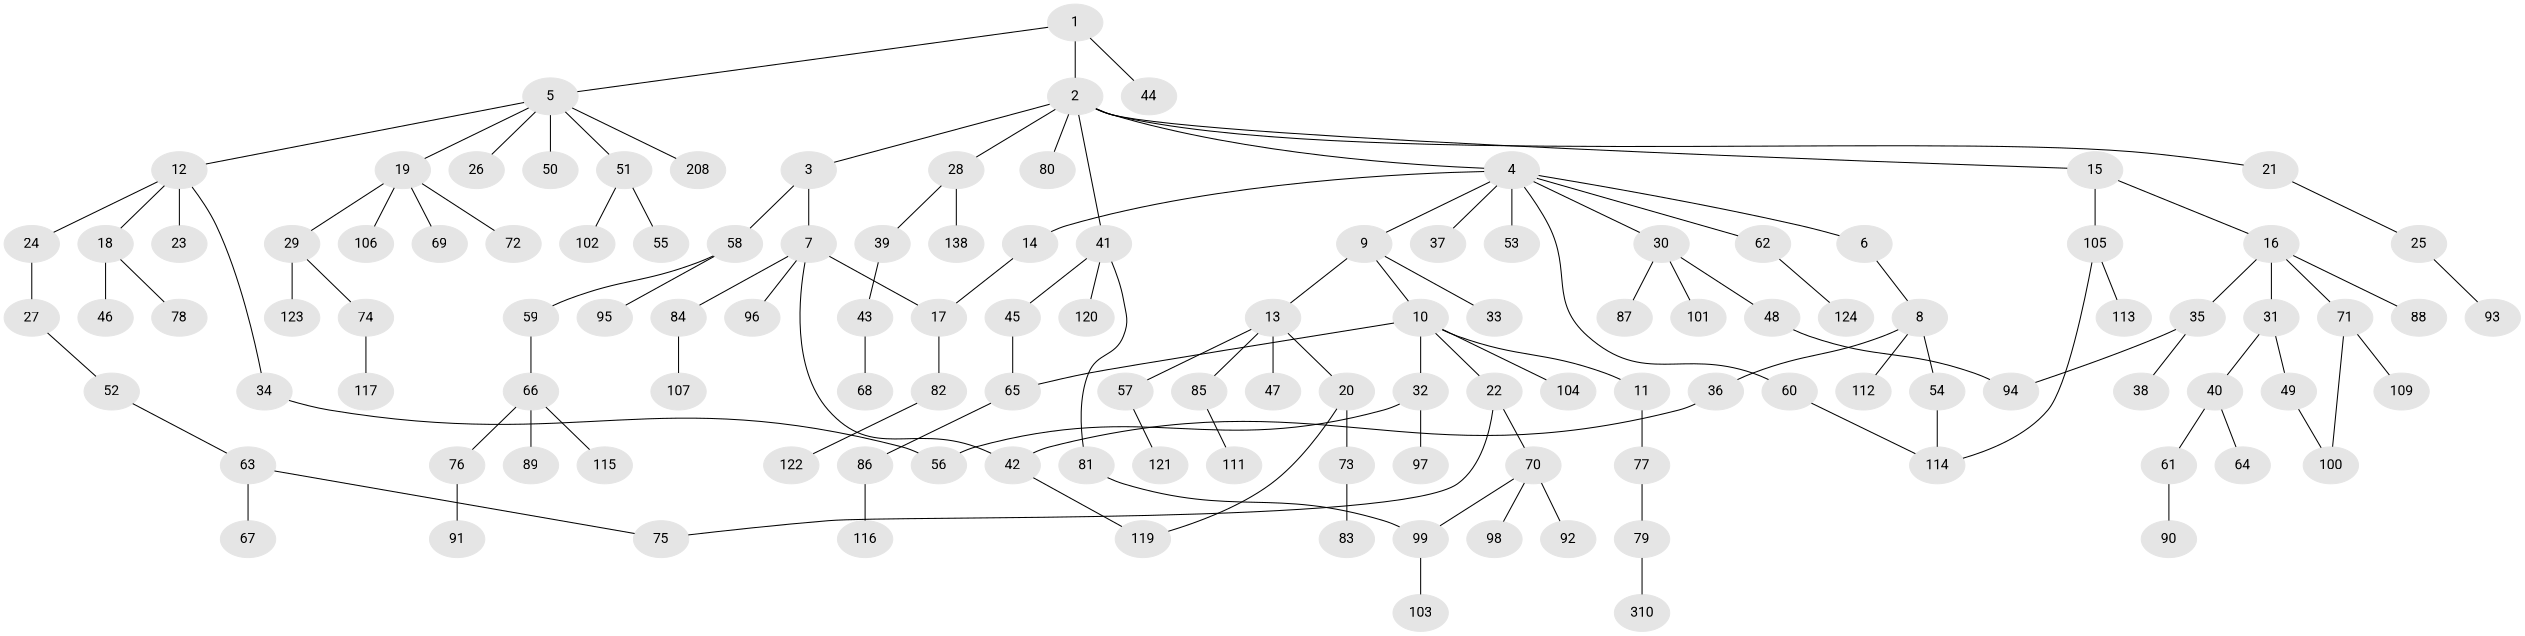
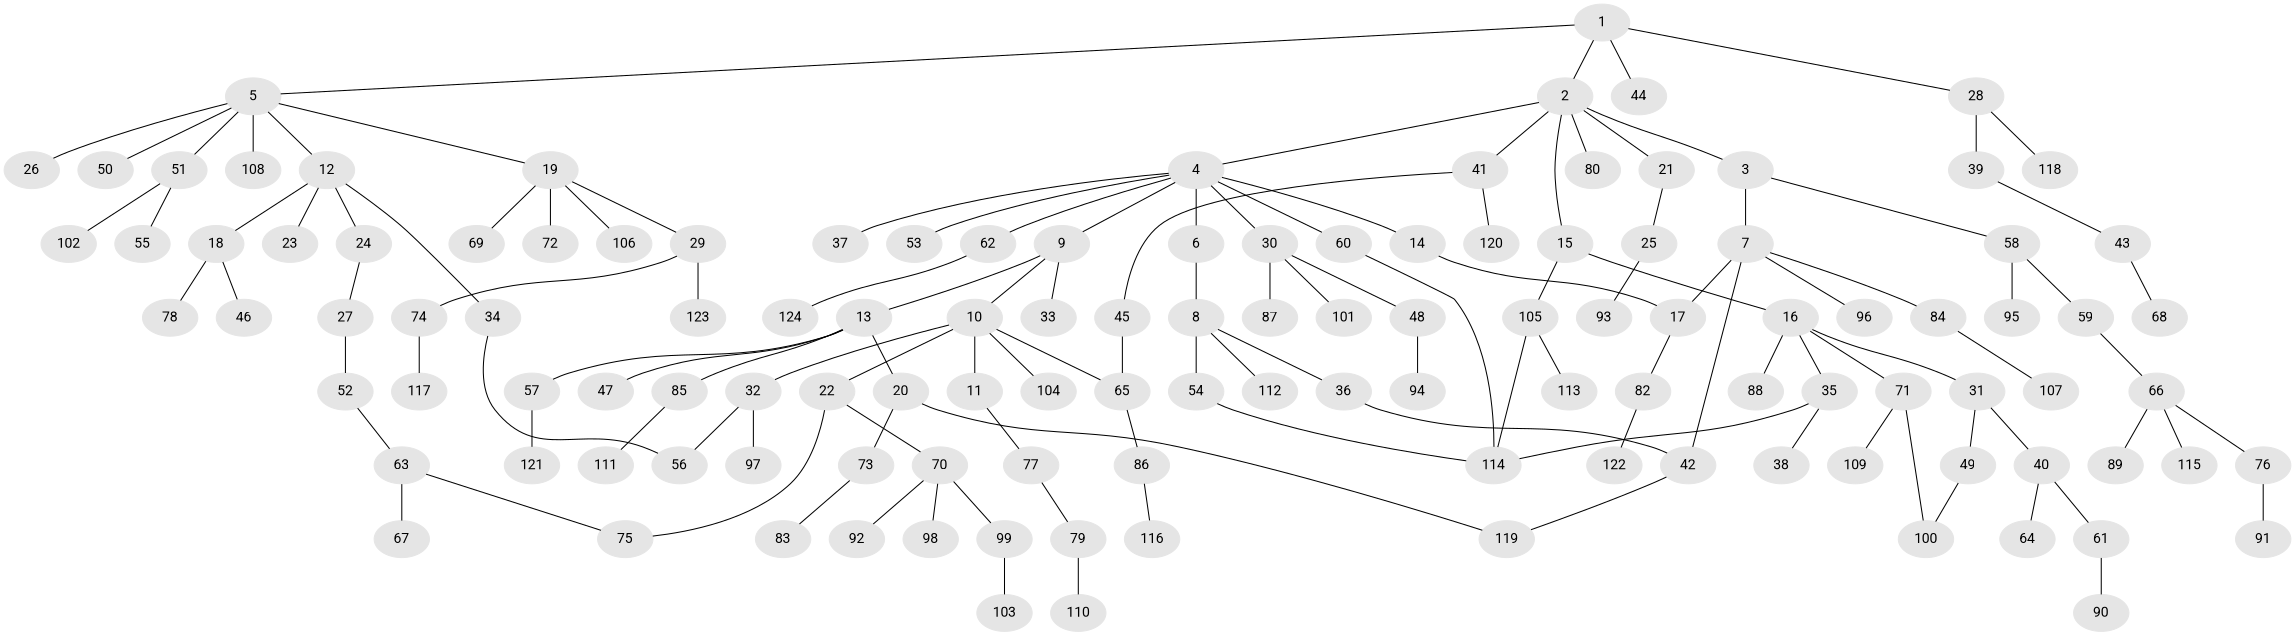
(1016, 133) -> (1789, 59)
(698, 170) -> (253, 170)
(956, 244) -> (2050, 170)
(2106, 357) -> (1665, 435)
(1086, 465) -> none
(1642, 613) -> (1078, 613)
